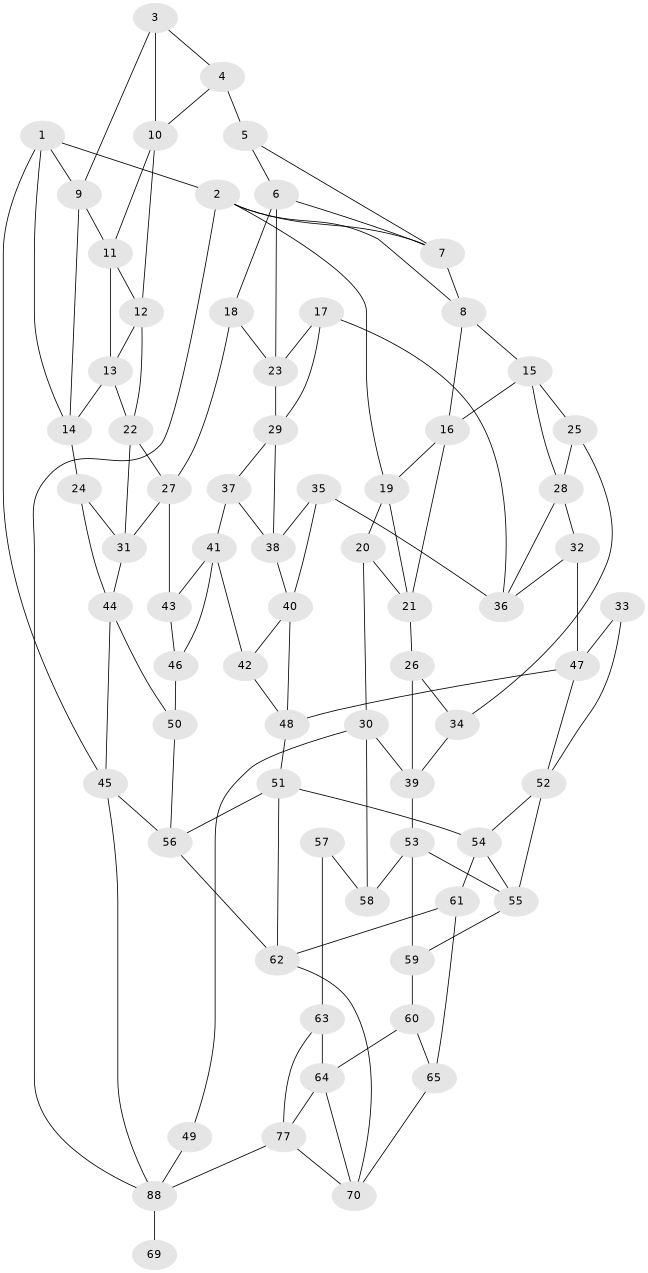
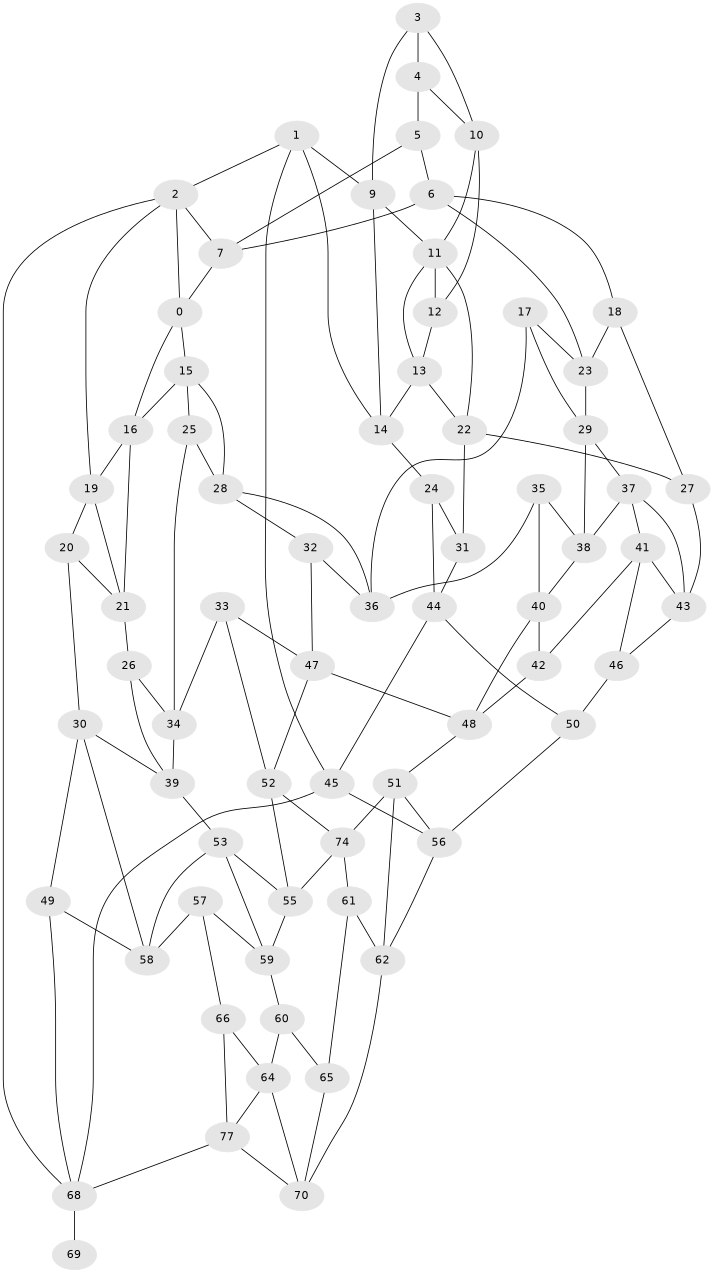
(464, 312) -> (180, 312)
(141, 372) -> (472, 338)
(147, 519) -> none
none -> (676, 541)
none -> (198, 666)
(479, 843) -> (343, 843)
none -> (234, 931)
none -> (101, 933)
(322, 1019) -> (223, 1019)
(155, 1196) -> (74, 1196)
